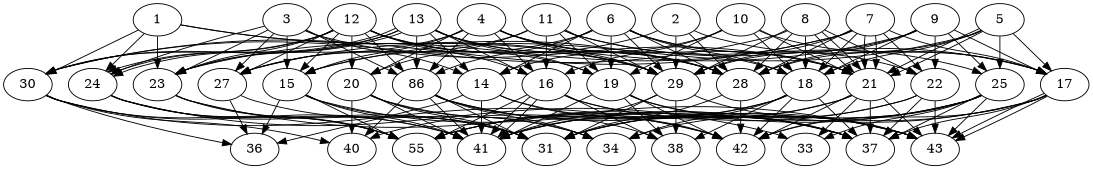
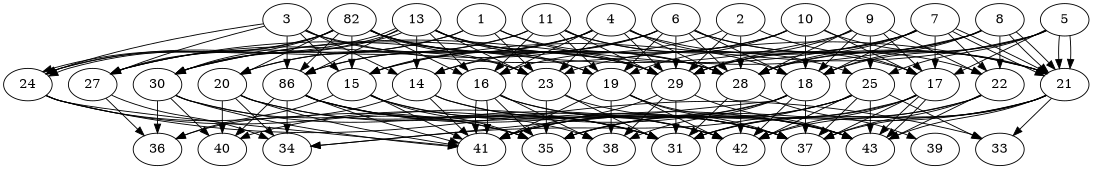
(352, 20) -> (352, 20)
(417, 149) -> (546, 149)
none -> (935, 149)
